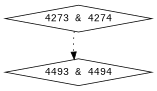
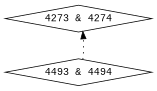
(74, 42) -> (84, 49)
